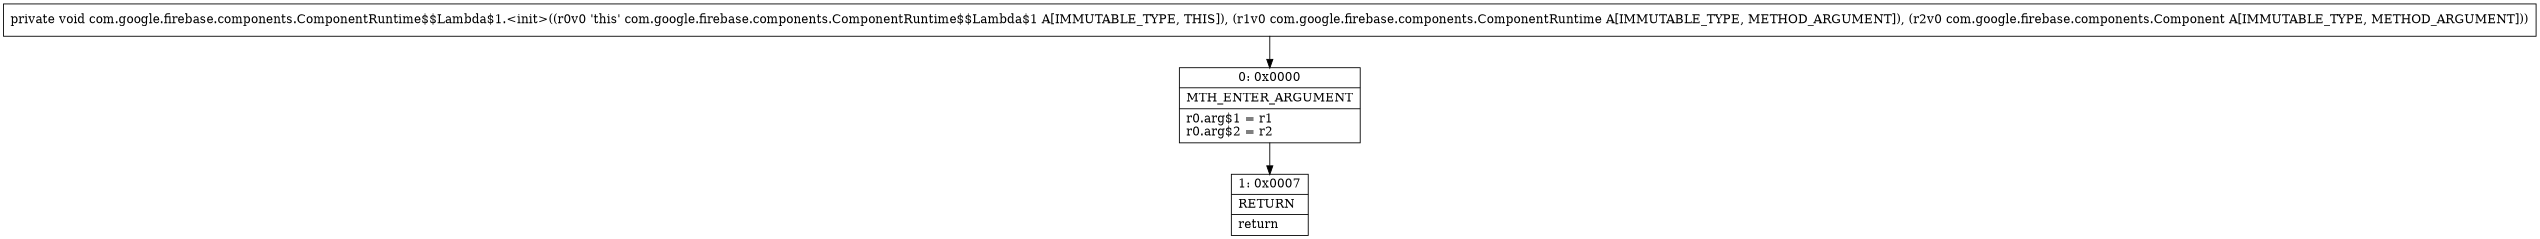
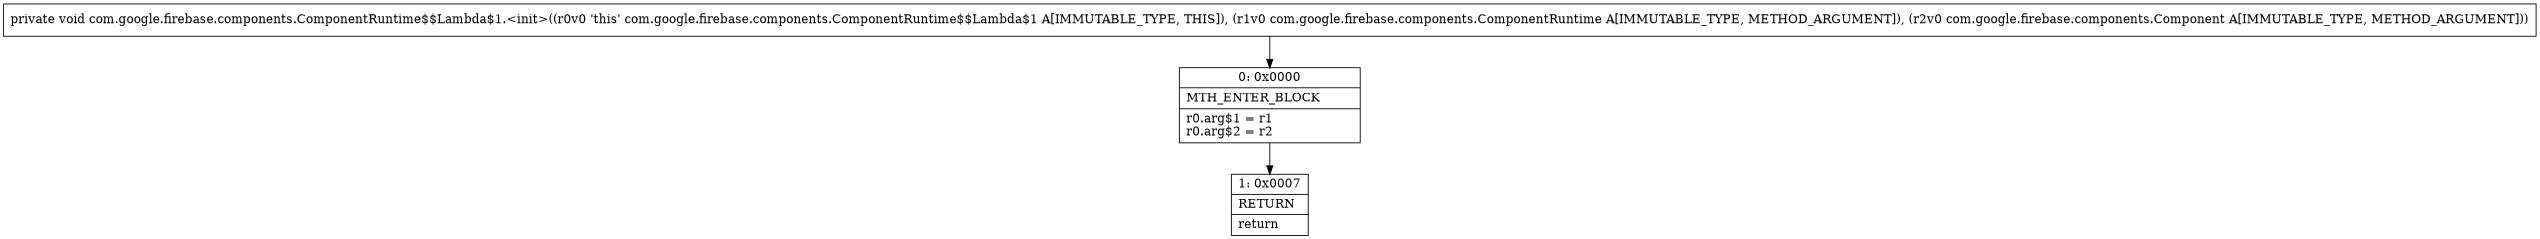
(1270, 98) -> (1254, 98)
